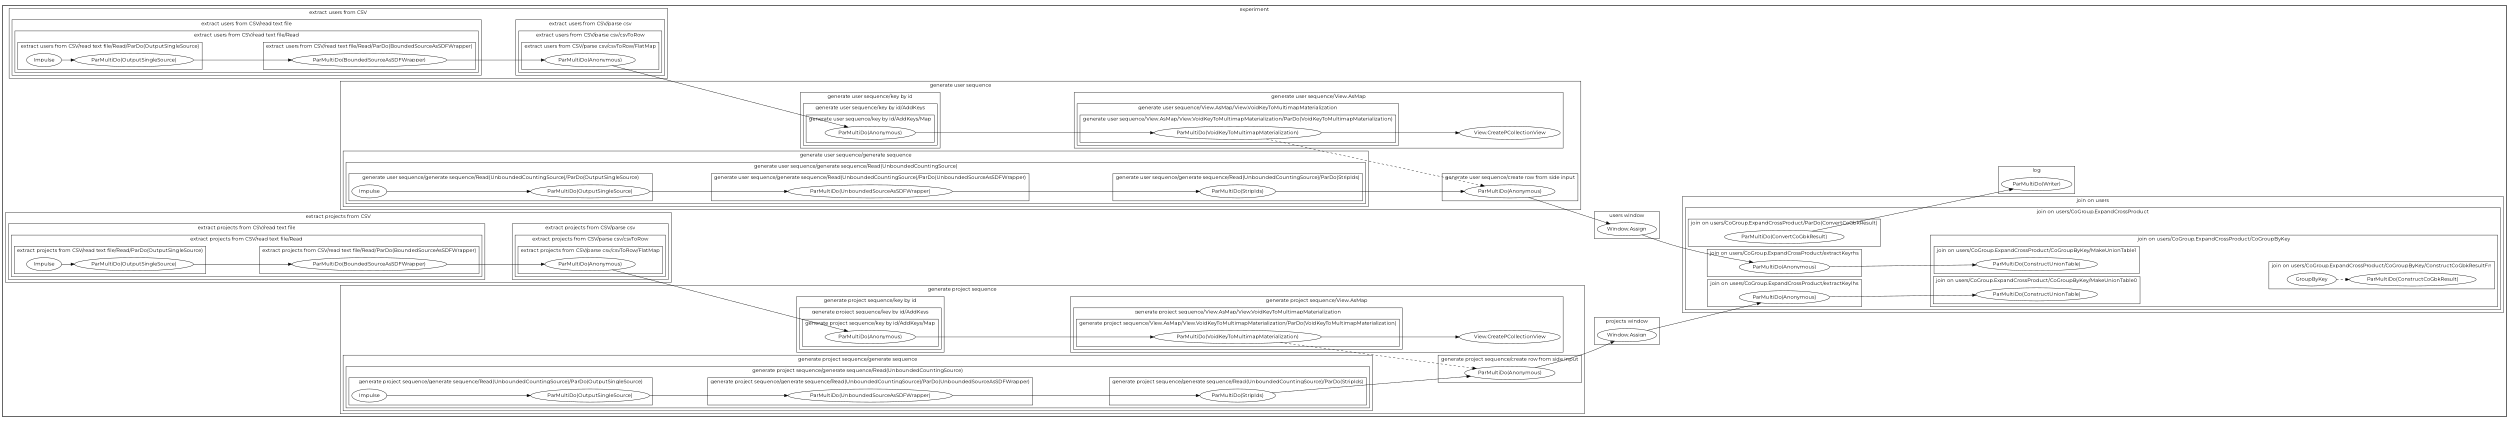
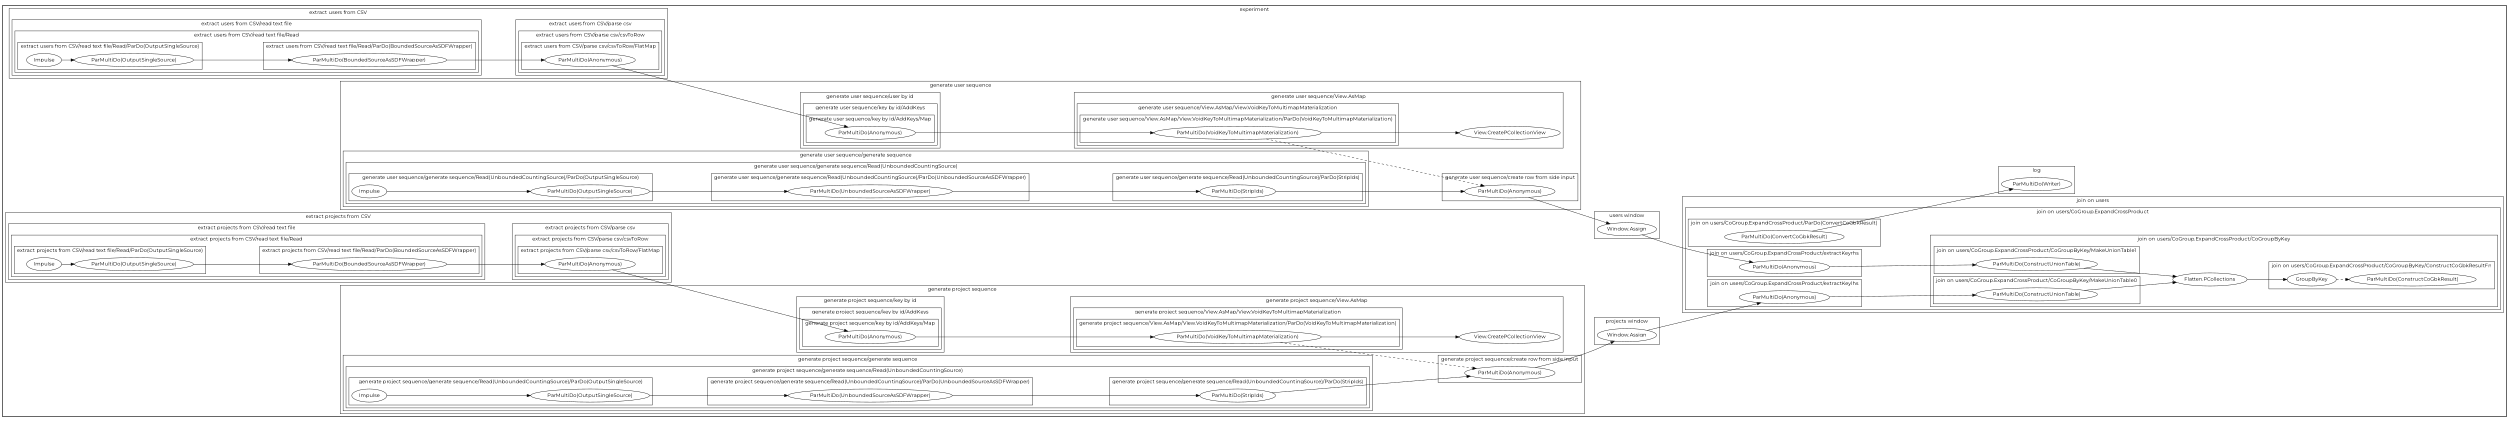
(870, 97) -> (870, 97)
none -> (2210, 279)
